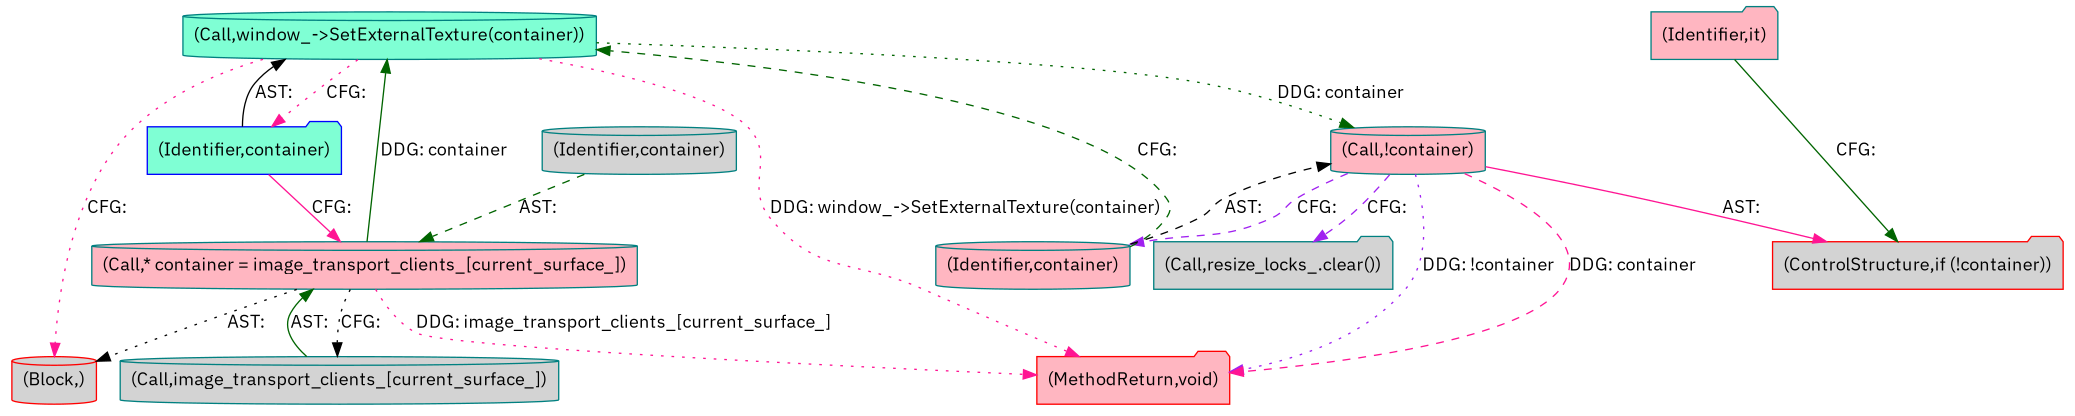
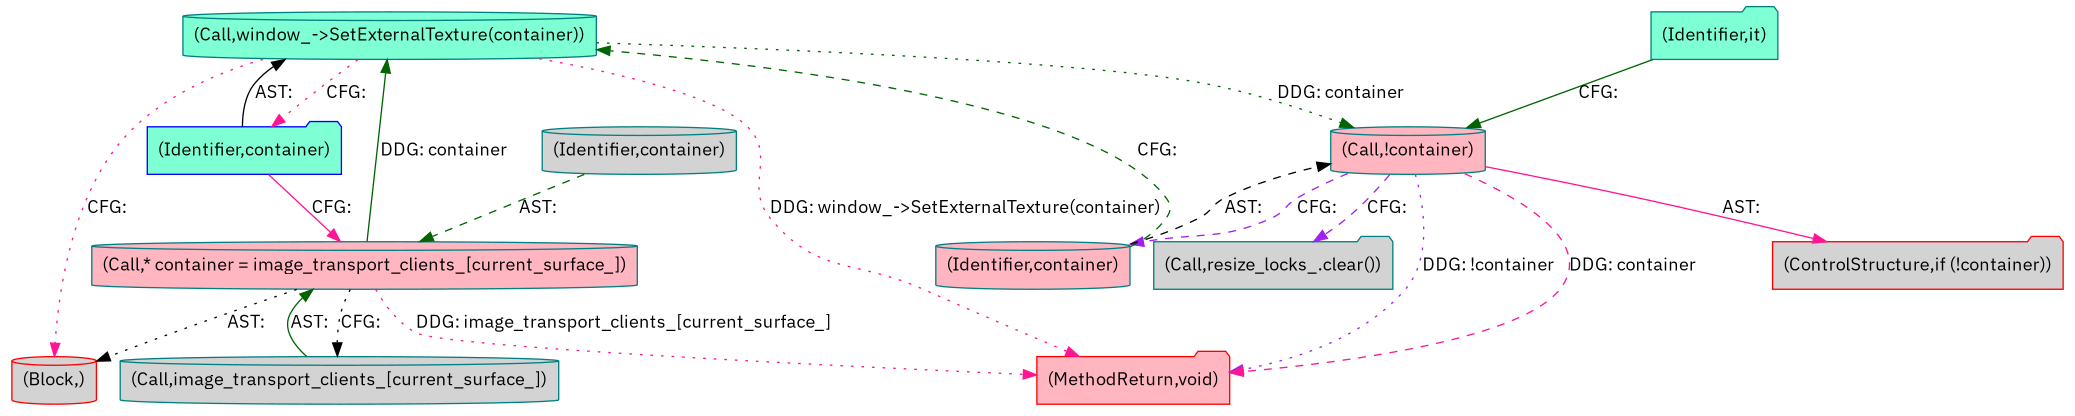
(1714, 36) -> (1714, 36)
(1812, 146) -> (1566, 91)
